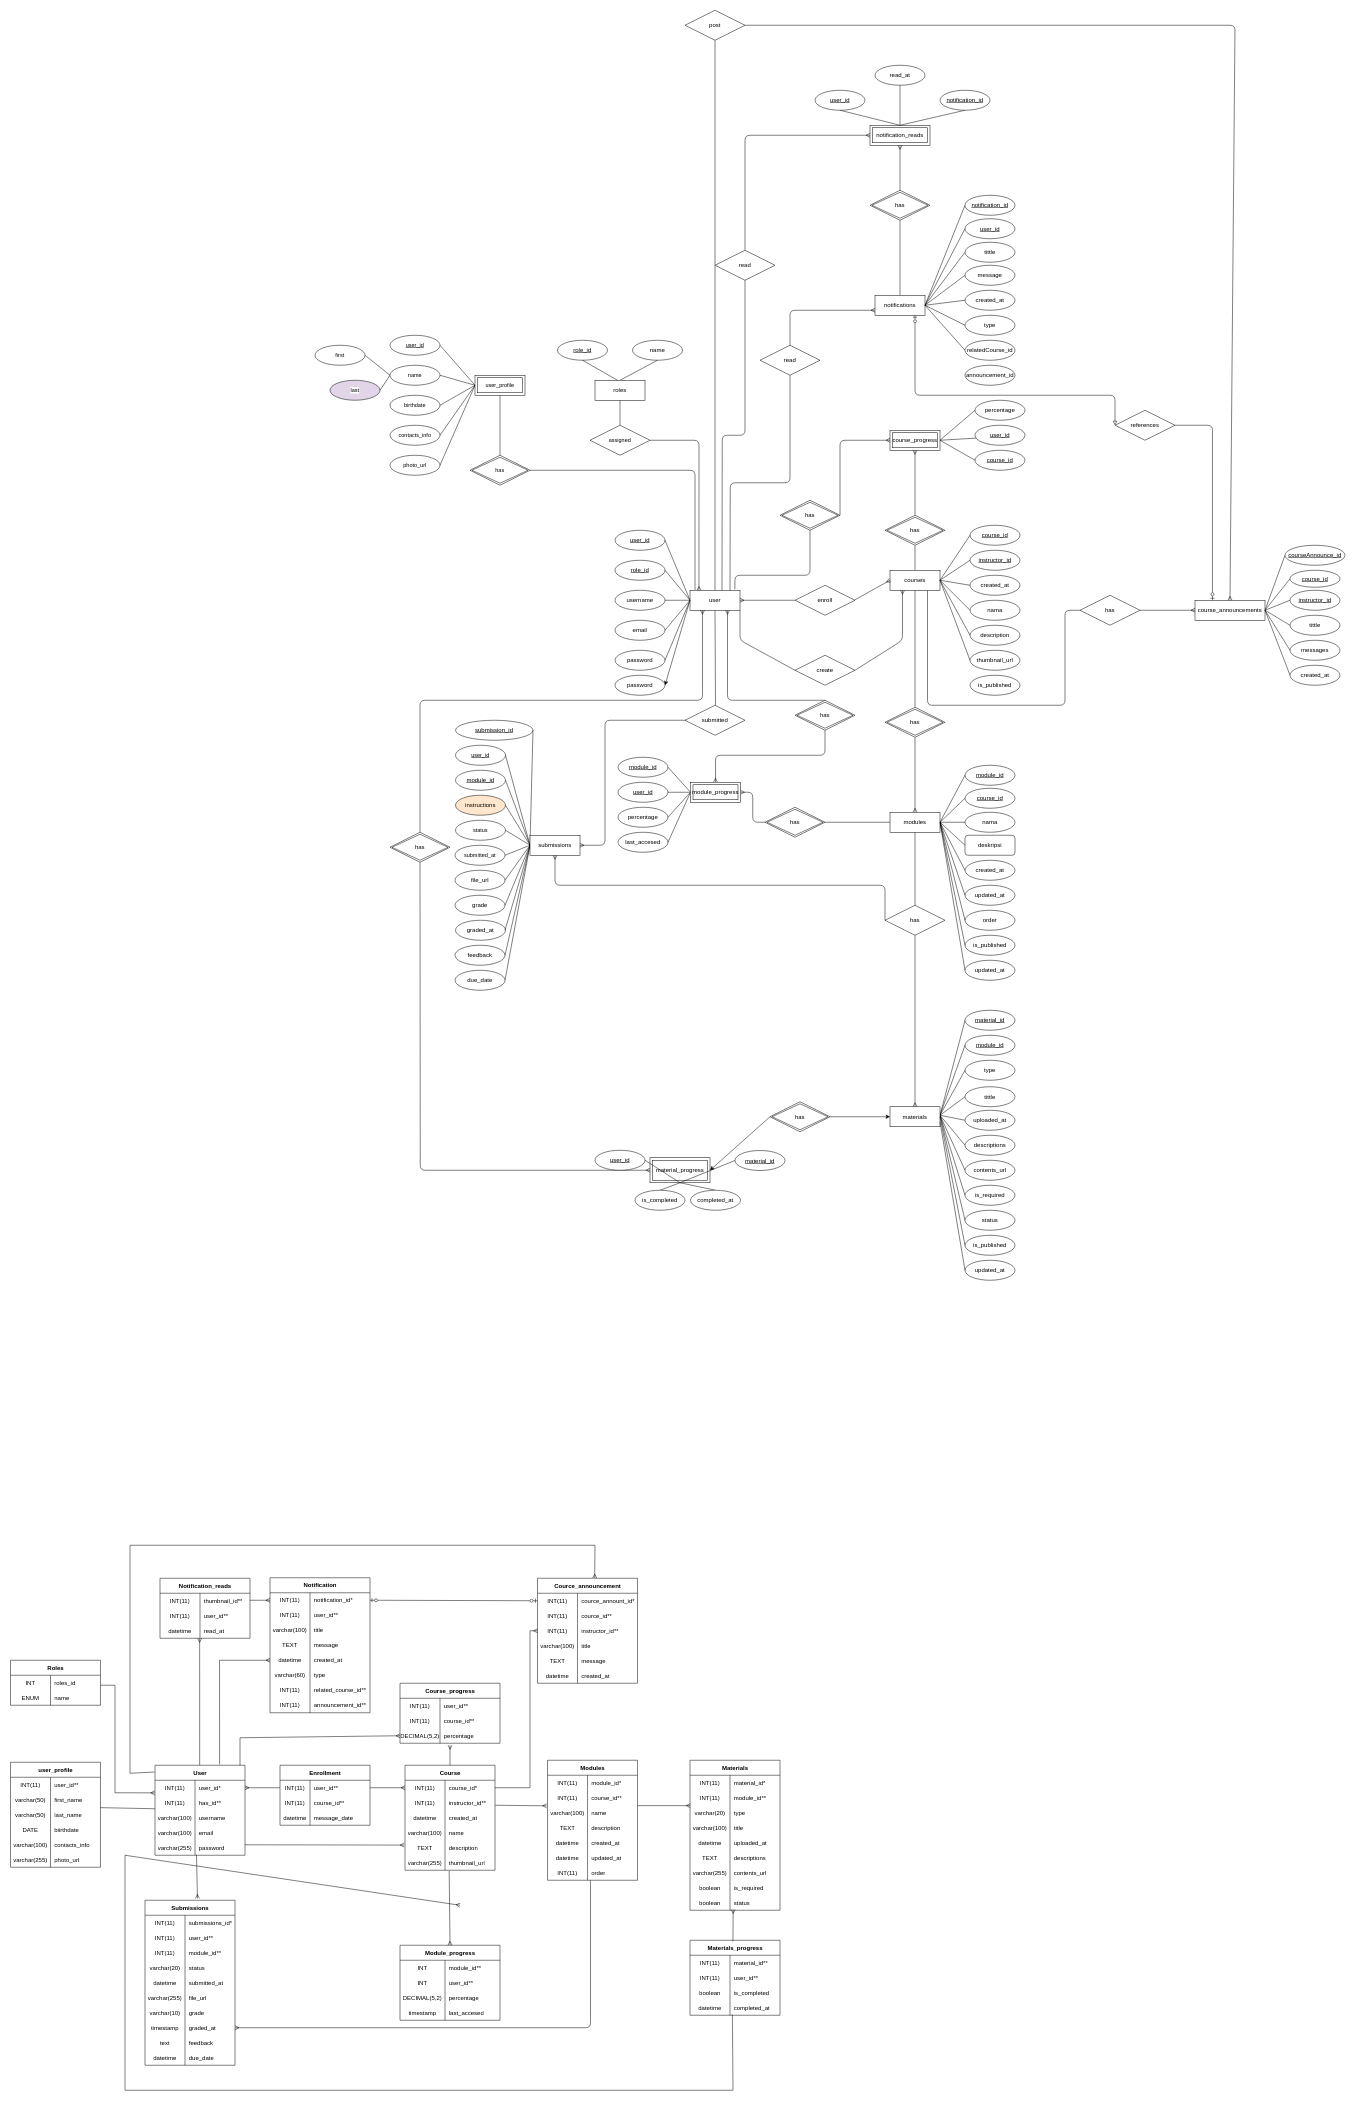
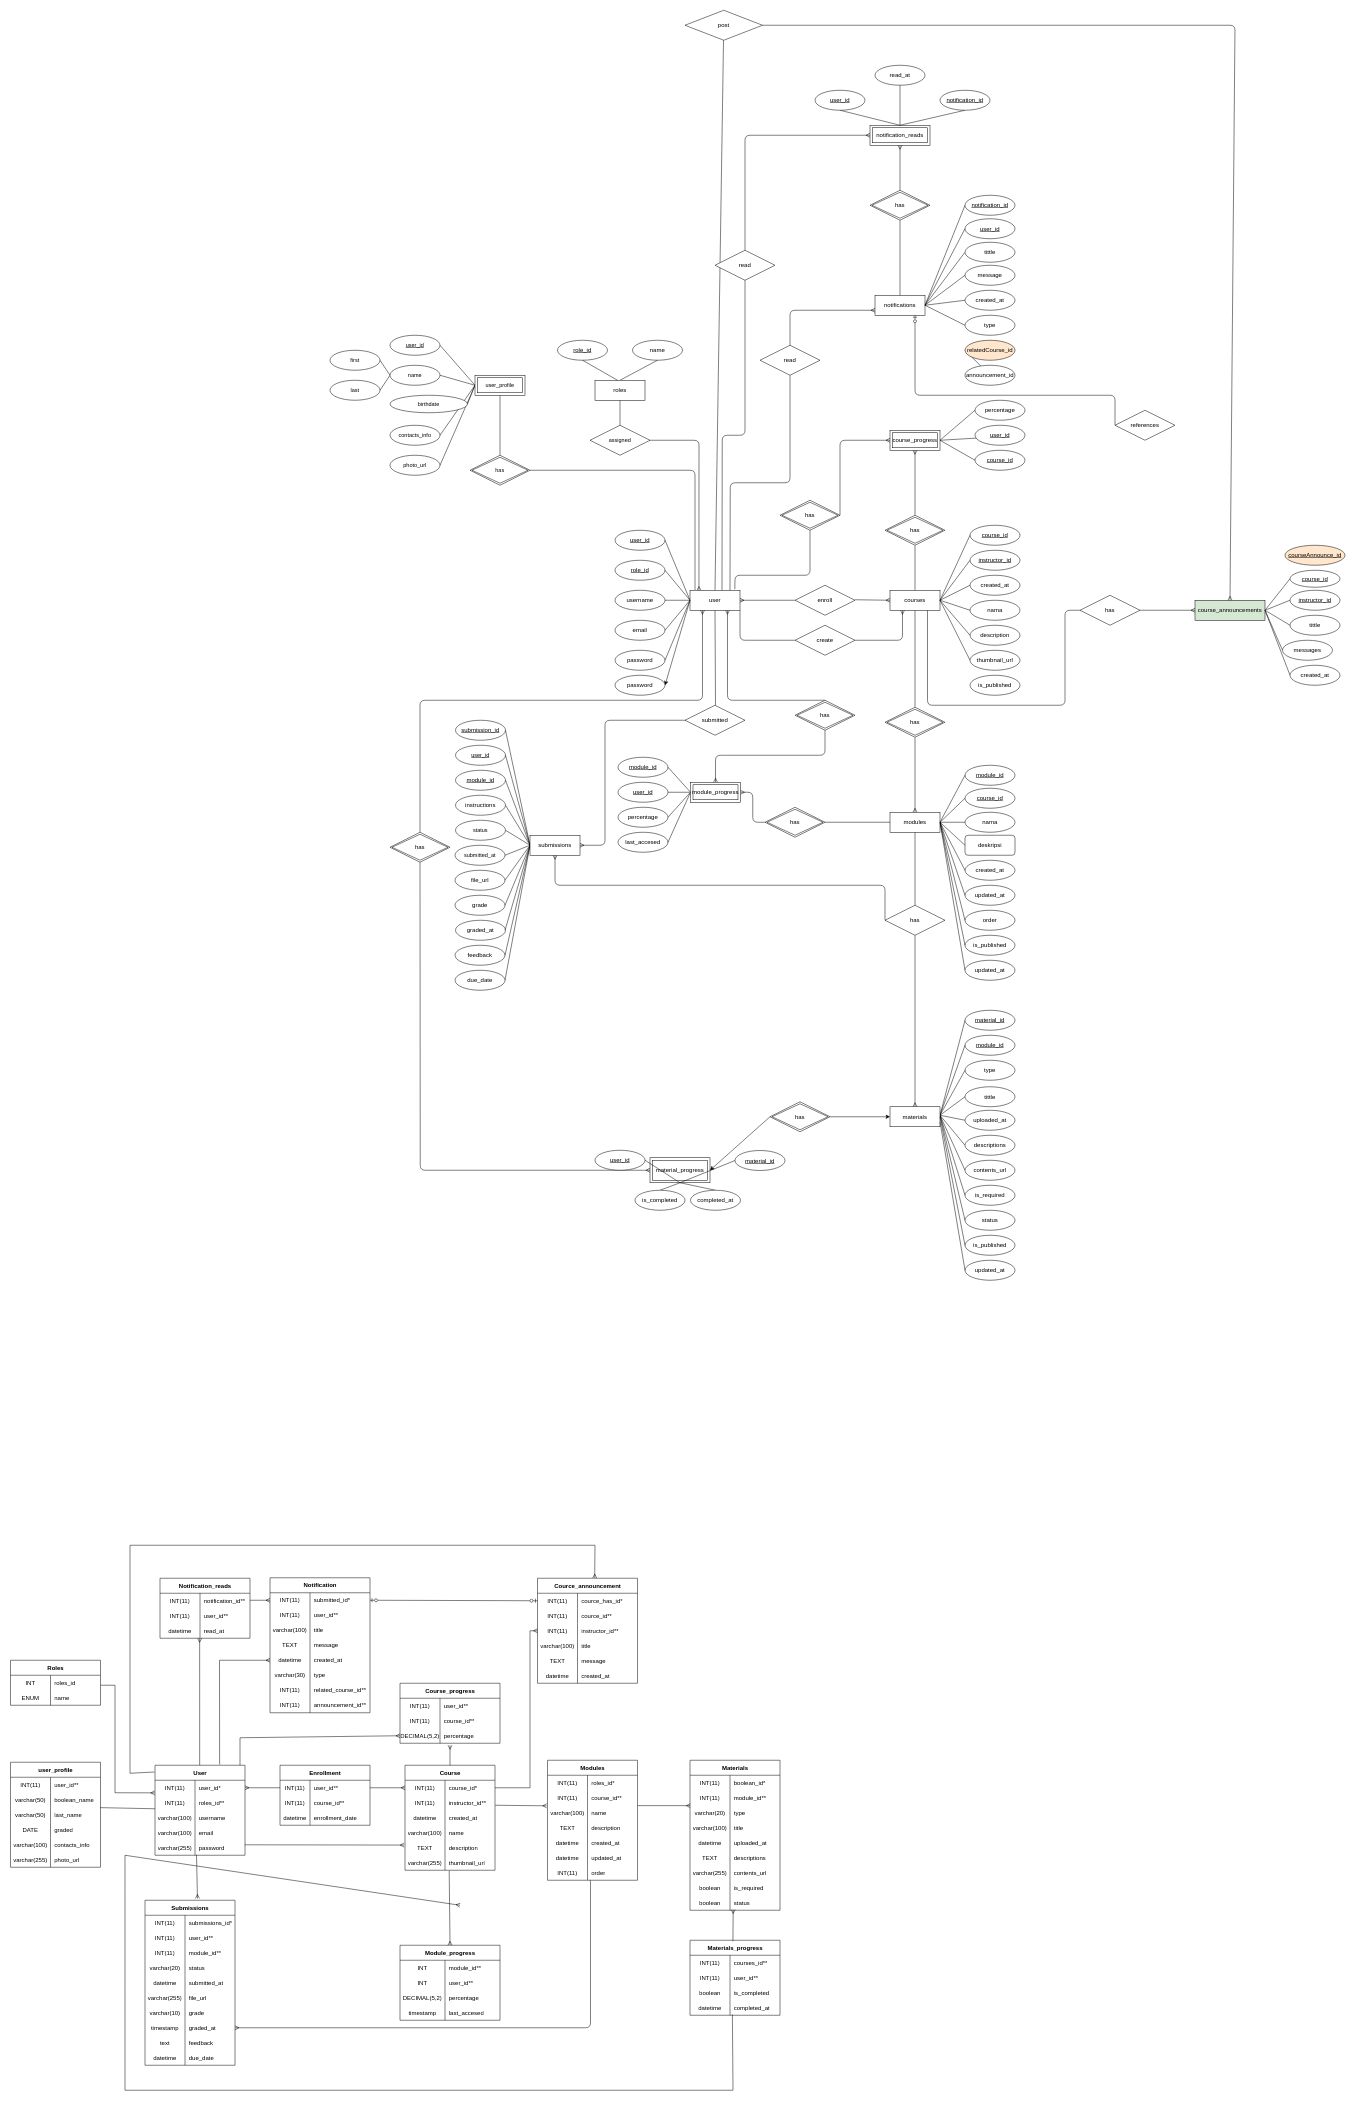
(715, 25) -> (724, 25)
(946, 329) -> (975, 361)
(990, 350) -> (990, 350)
(340, 355) -> (355, 360)
(355, 390) -> (355, 390)
(415, 405) -> (429, 404)
(1115, 420) -> (1115, 421)
(1212, 490) -> none
(1315, 555) -> (1315, 555)
(1276, 578) -> none
(915, 580) -> (915, 600)
(1230, 610) -> (1230, 610)
(1315, 650) -> (1307, 650)
(825, 670) -> (825, 640)
(494, 730) -> (480, 730)
(480, 805) -> (480, 805)
(338, 1600) -> (334, 1600)
(225, 1601) -> (227, 1601)
(609, 1601) -> (604, 1601)
(290, 1675) -> (290, 1675)
(606, 1783) -> (605, 1783)
(752, 1783) -> (751, 1783)
(70, 1800) -> (74, 1800)
(211, 1803) -> (214, 1803)
(334, 1818) -> (337, 1818)
(69, 1830) -> (64, 1830)
(753, 1963) -> (753, 1963)
